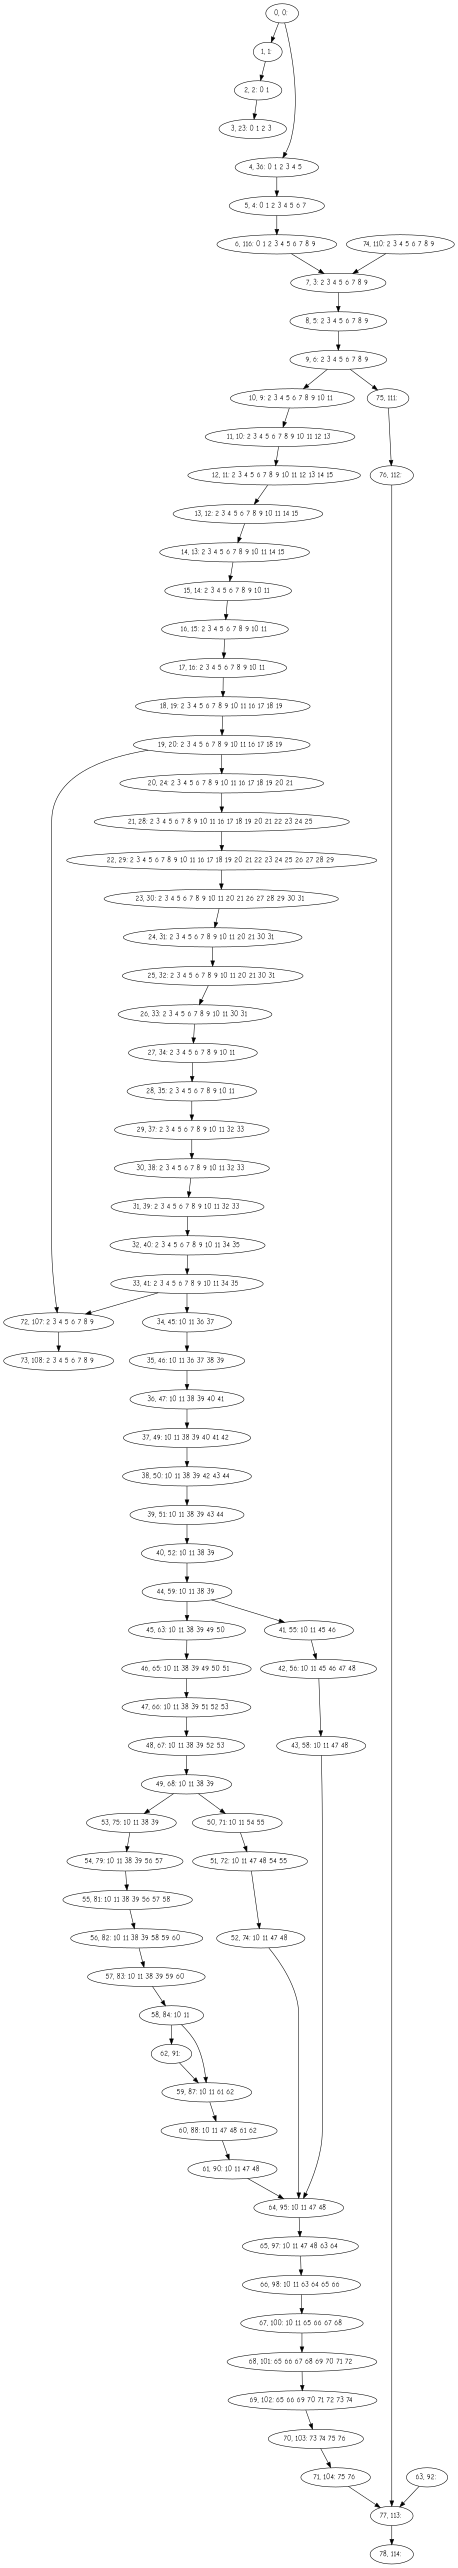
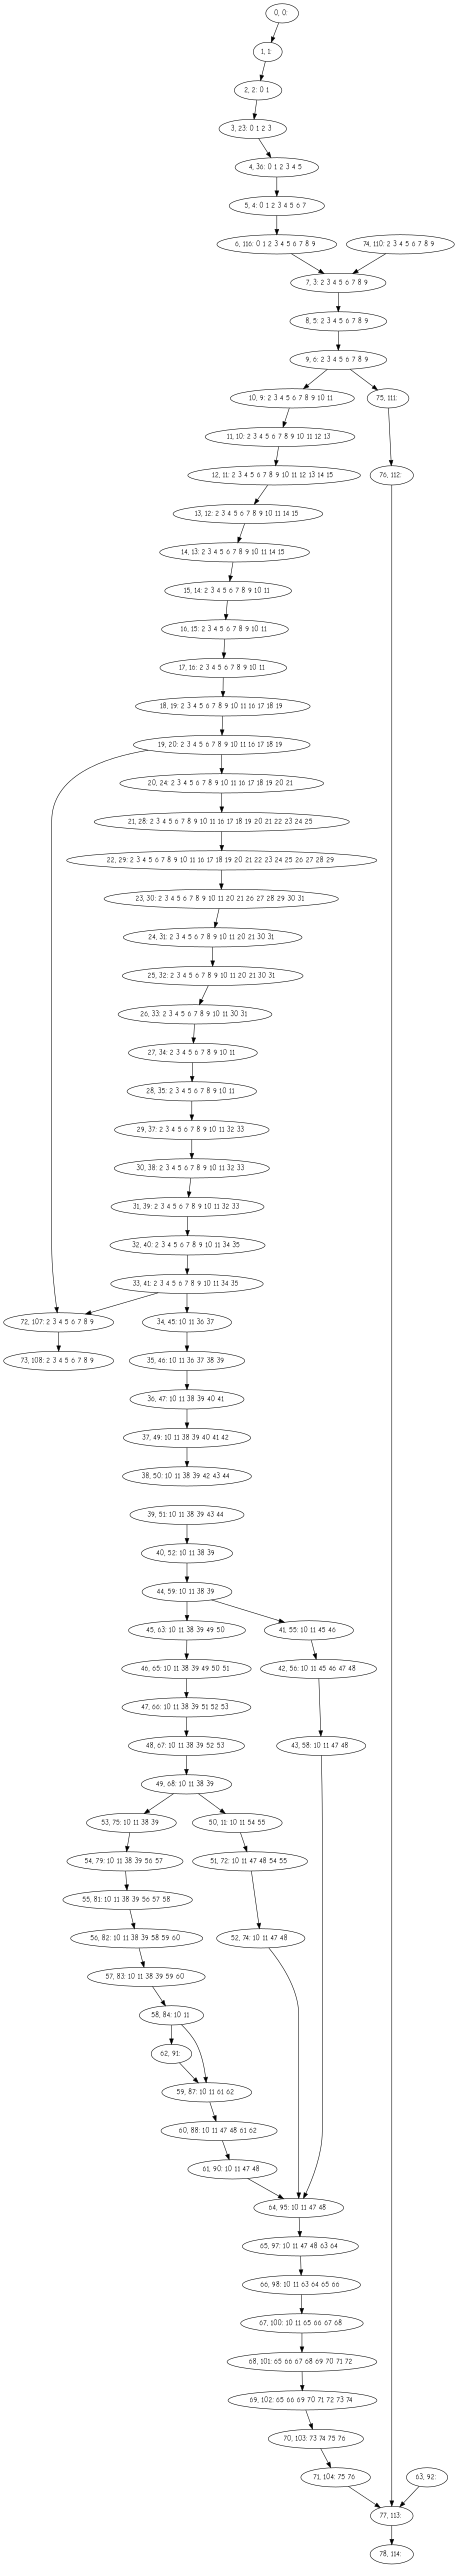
(295, 88) -> (263, 146)
(187, 1493) -> none
(237, 1823) -> (237, 1823)
